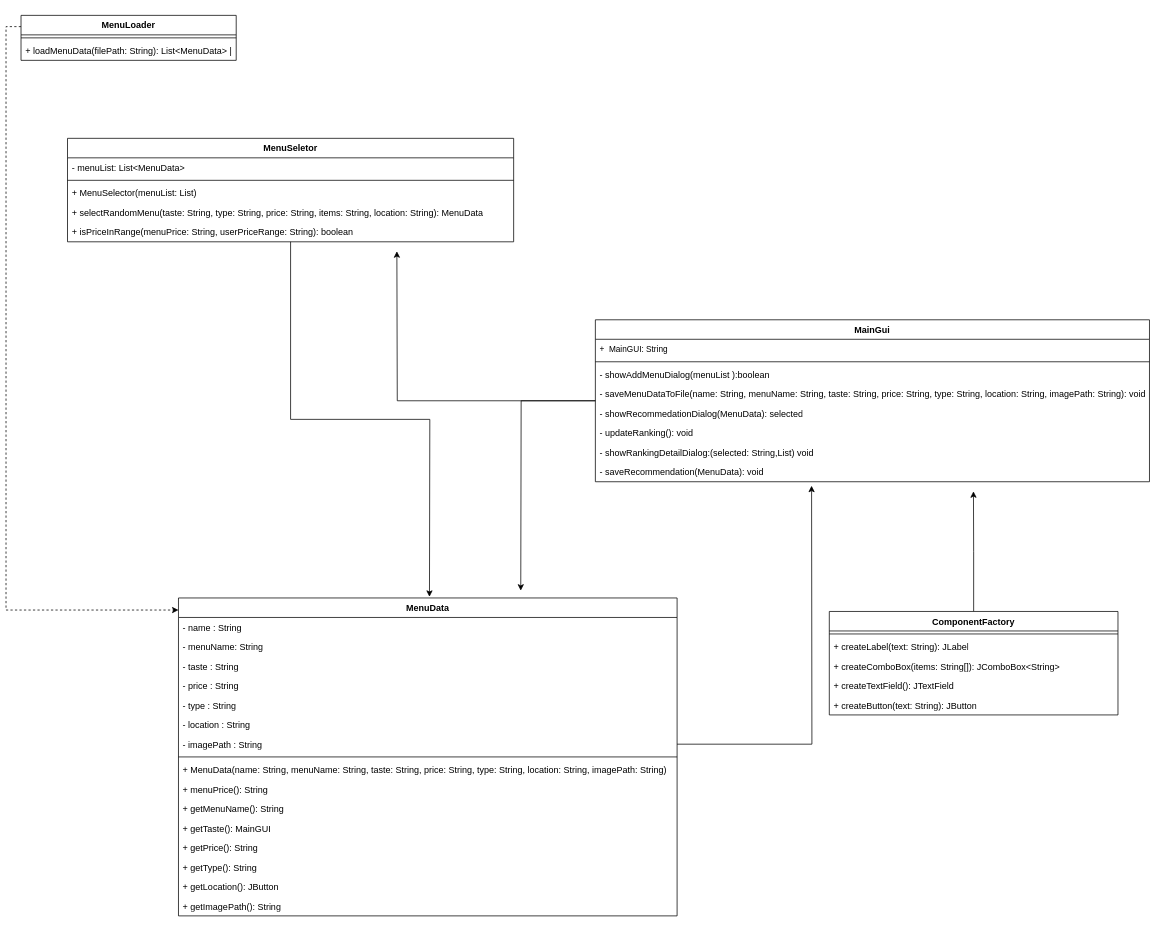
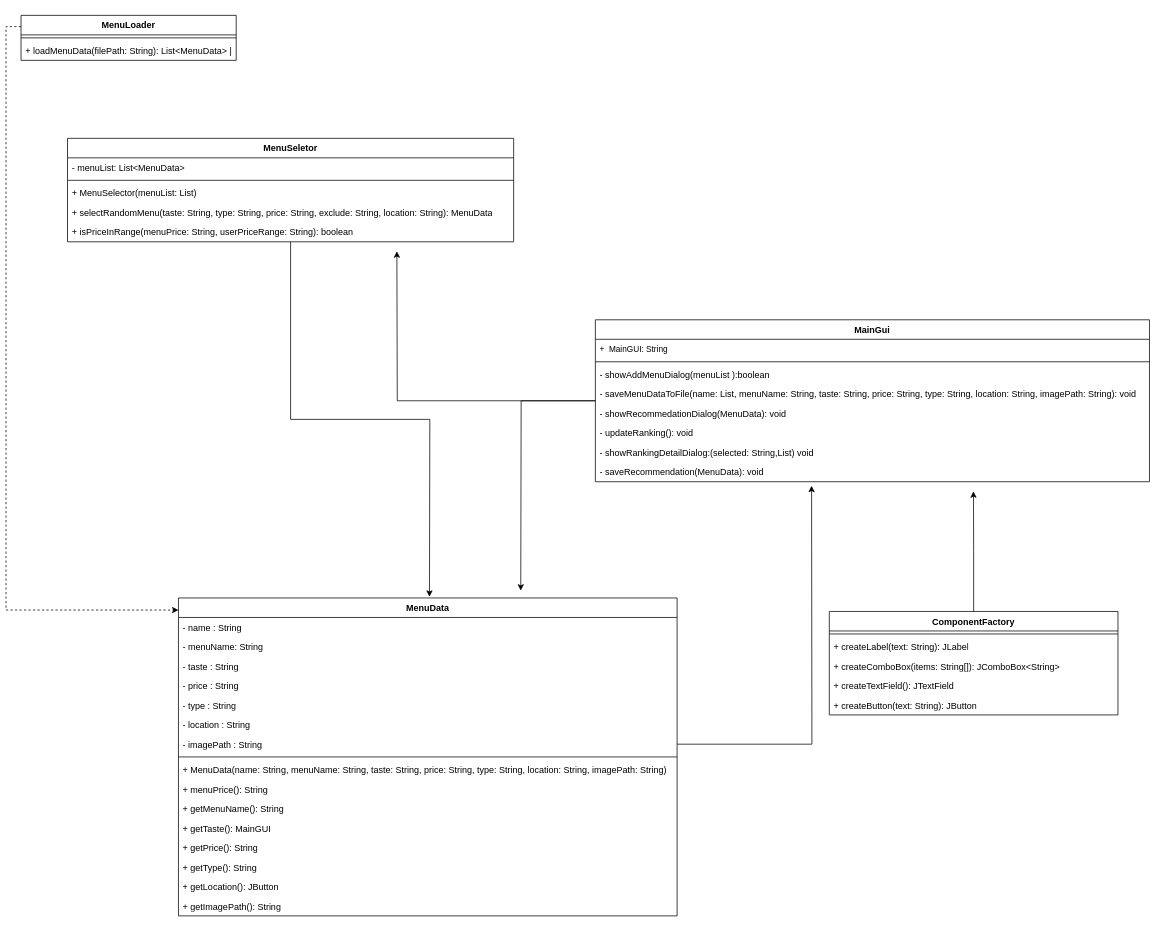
(291, 219) -> (291, 219)
(873, 400) -> (873, 400)
(705, 415) -> (695, 415)
